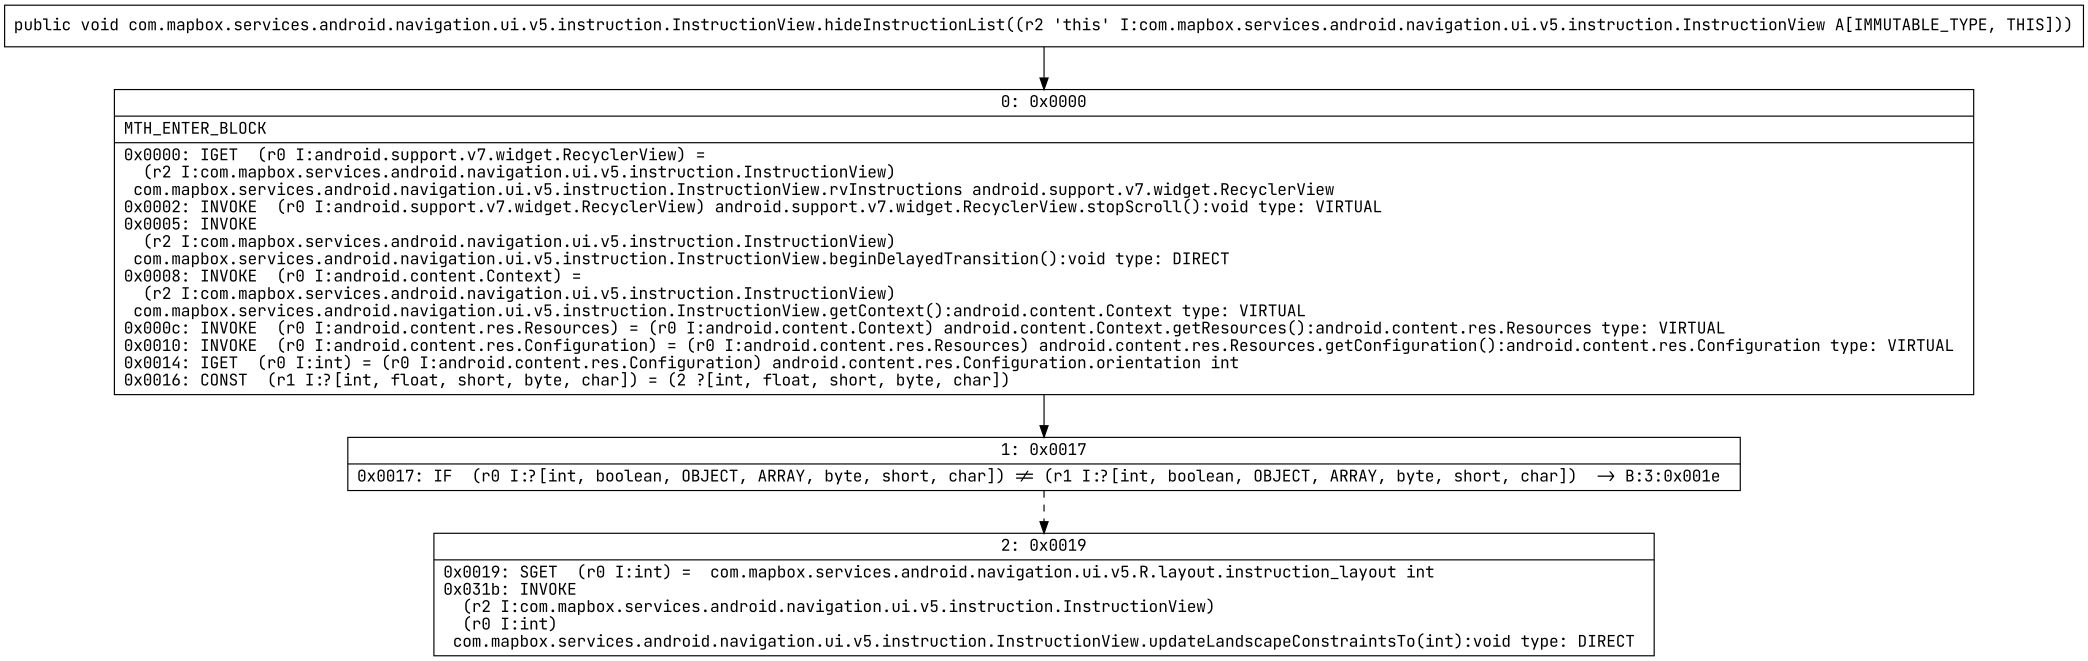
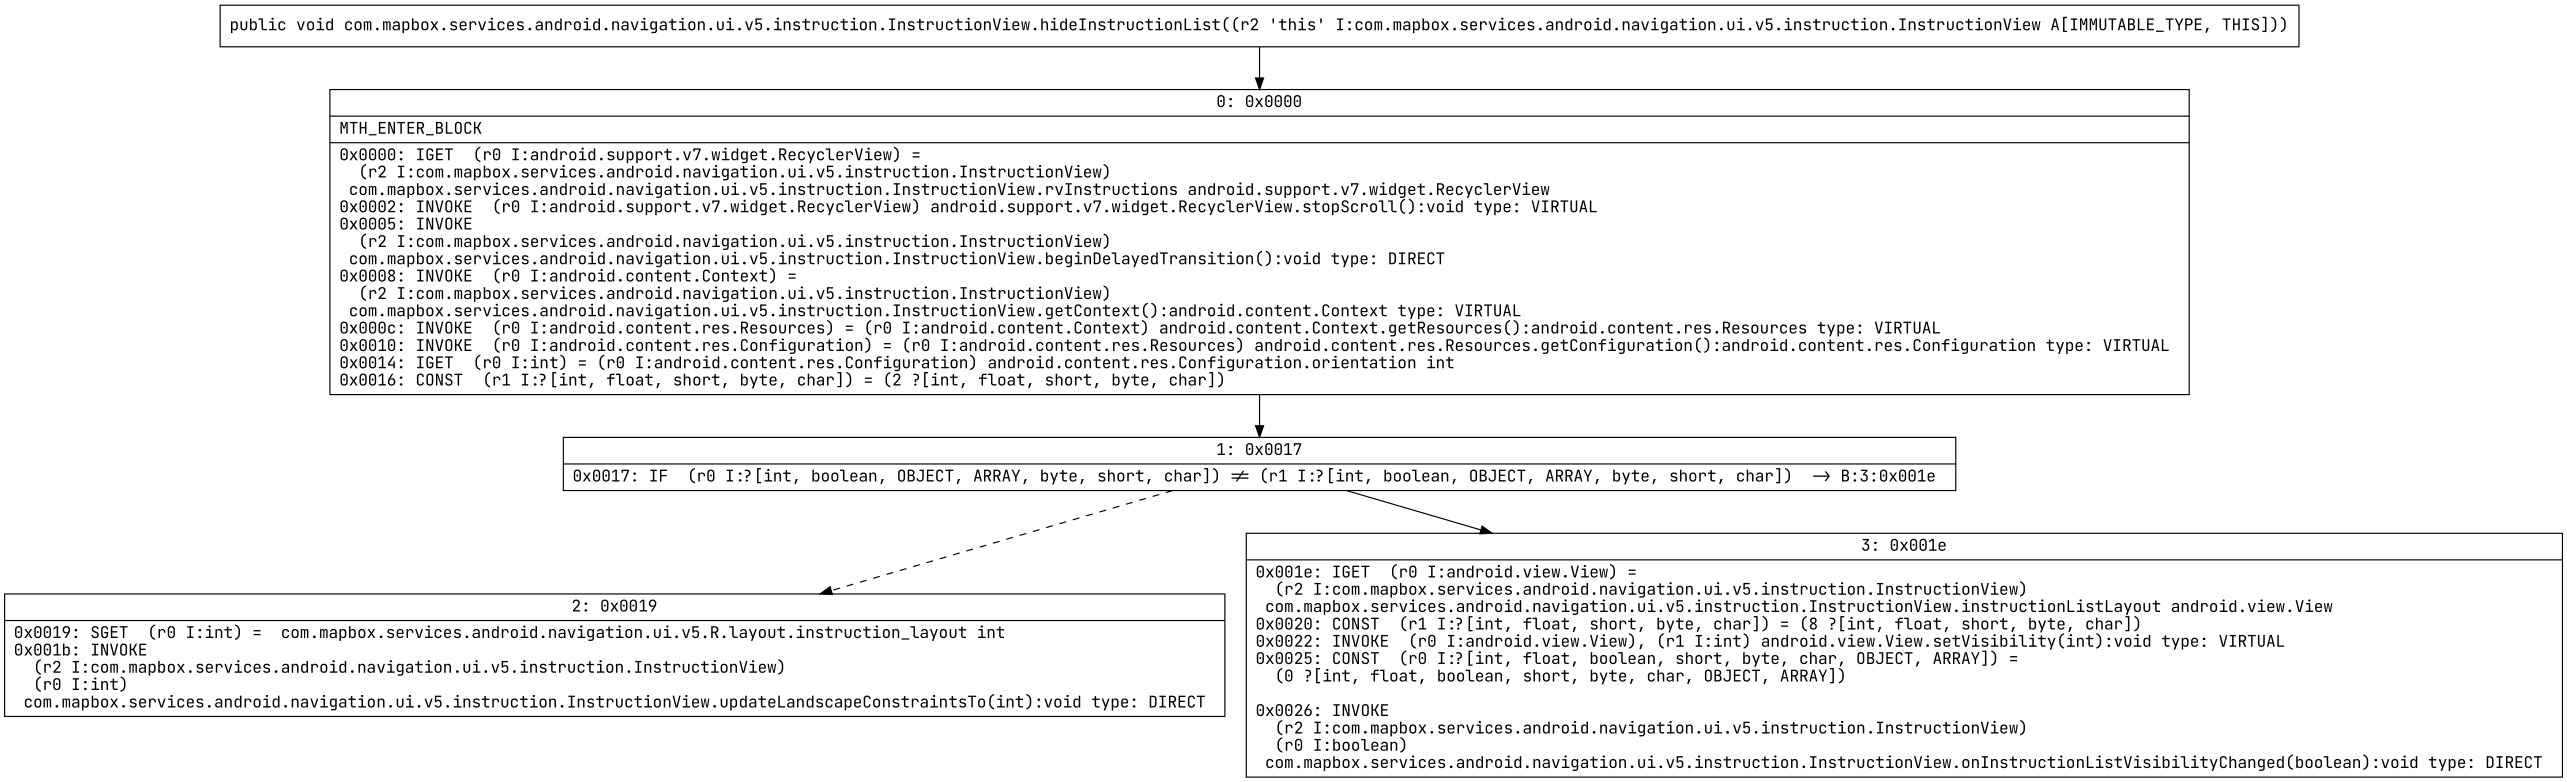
(520, 590) -> (91, 651)
none -> (1904, 655)
